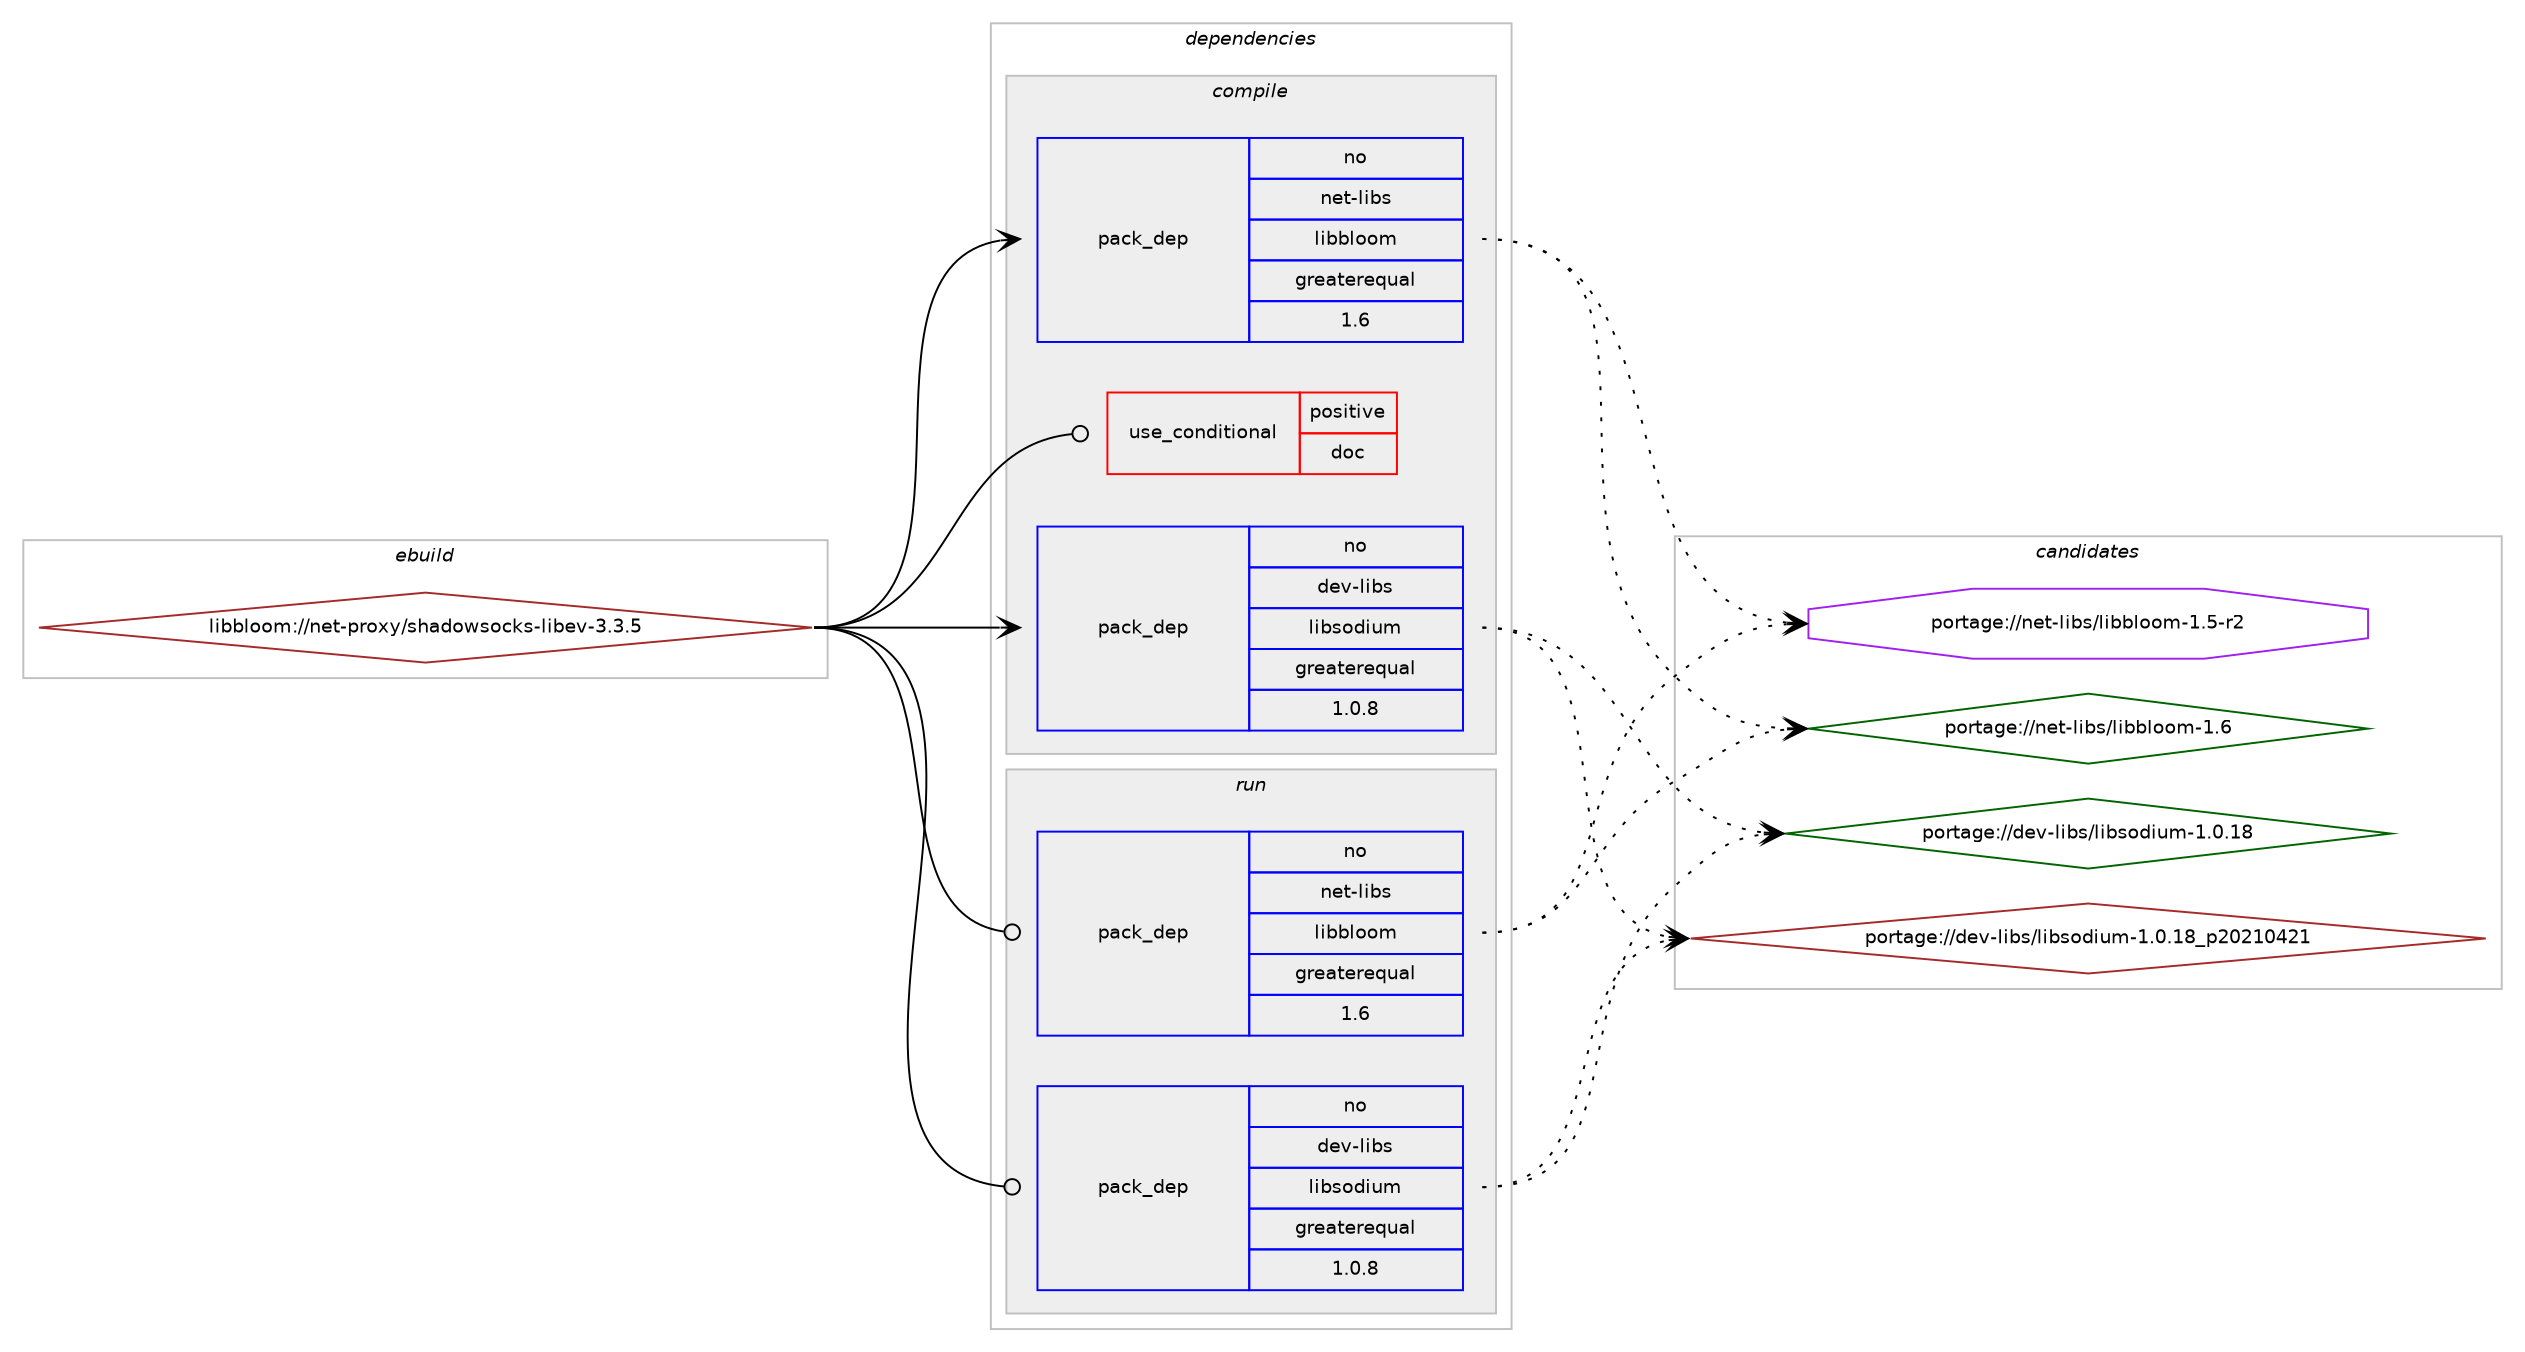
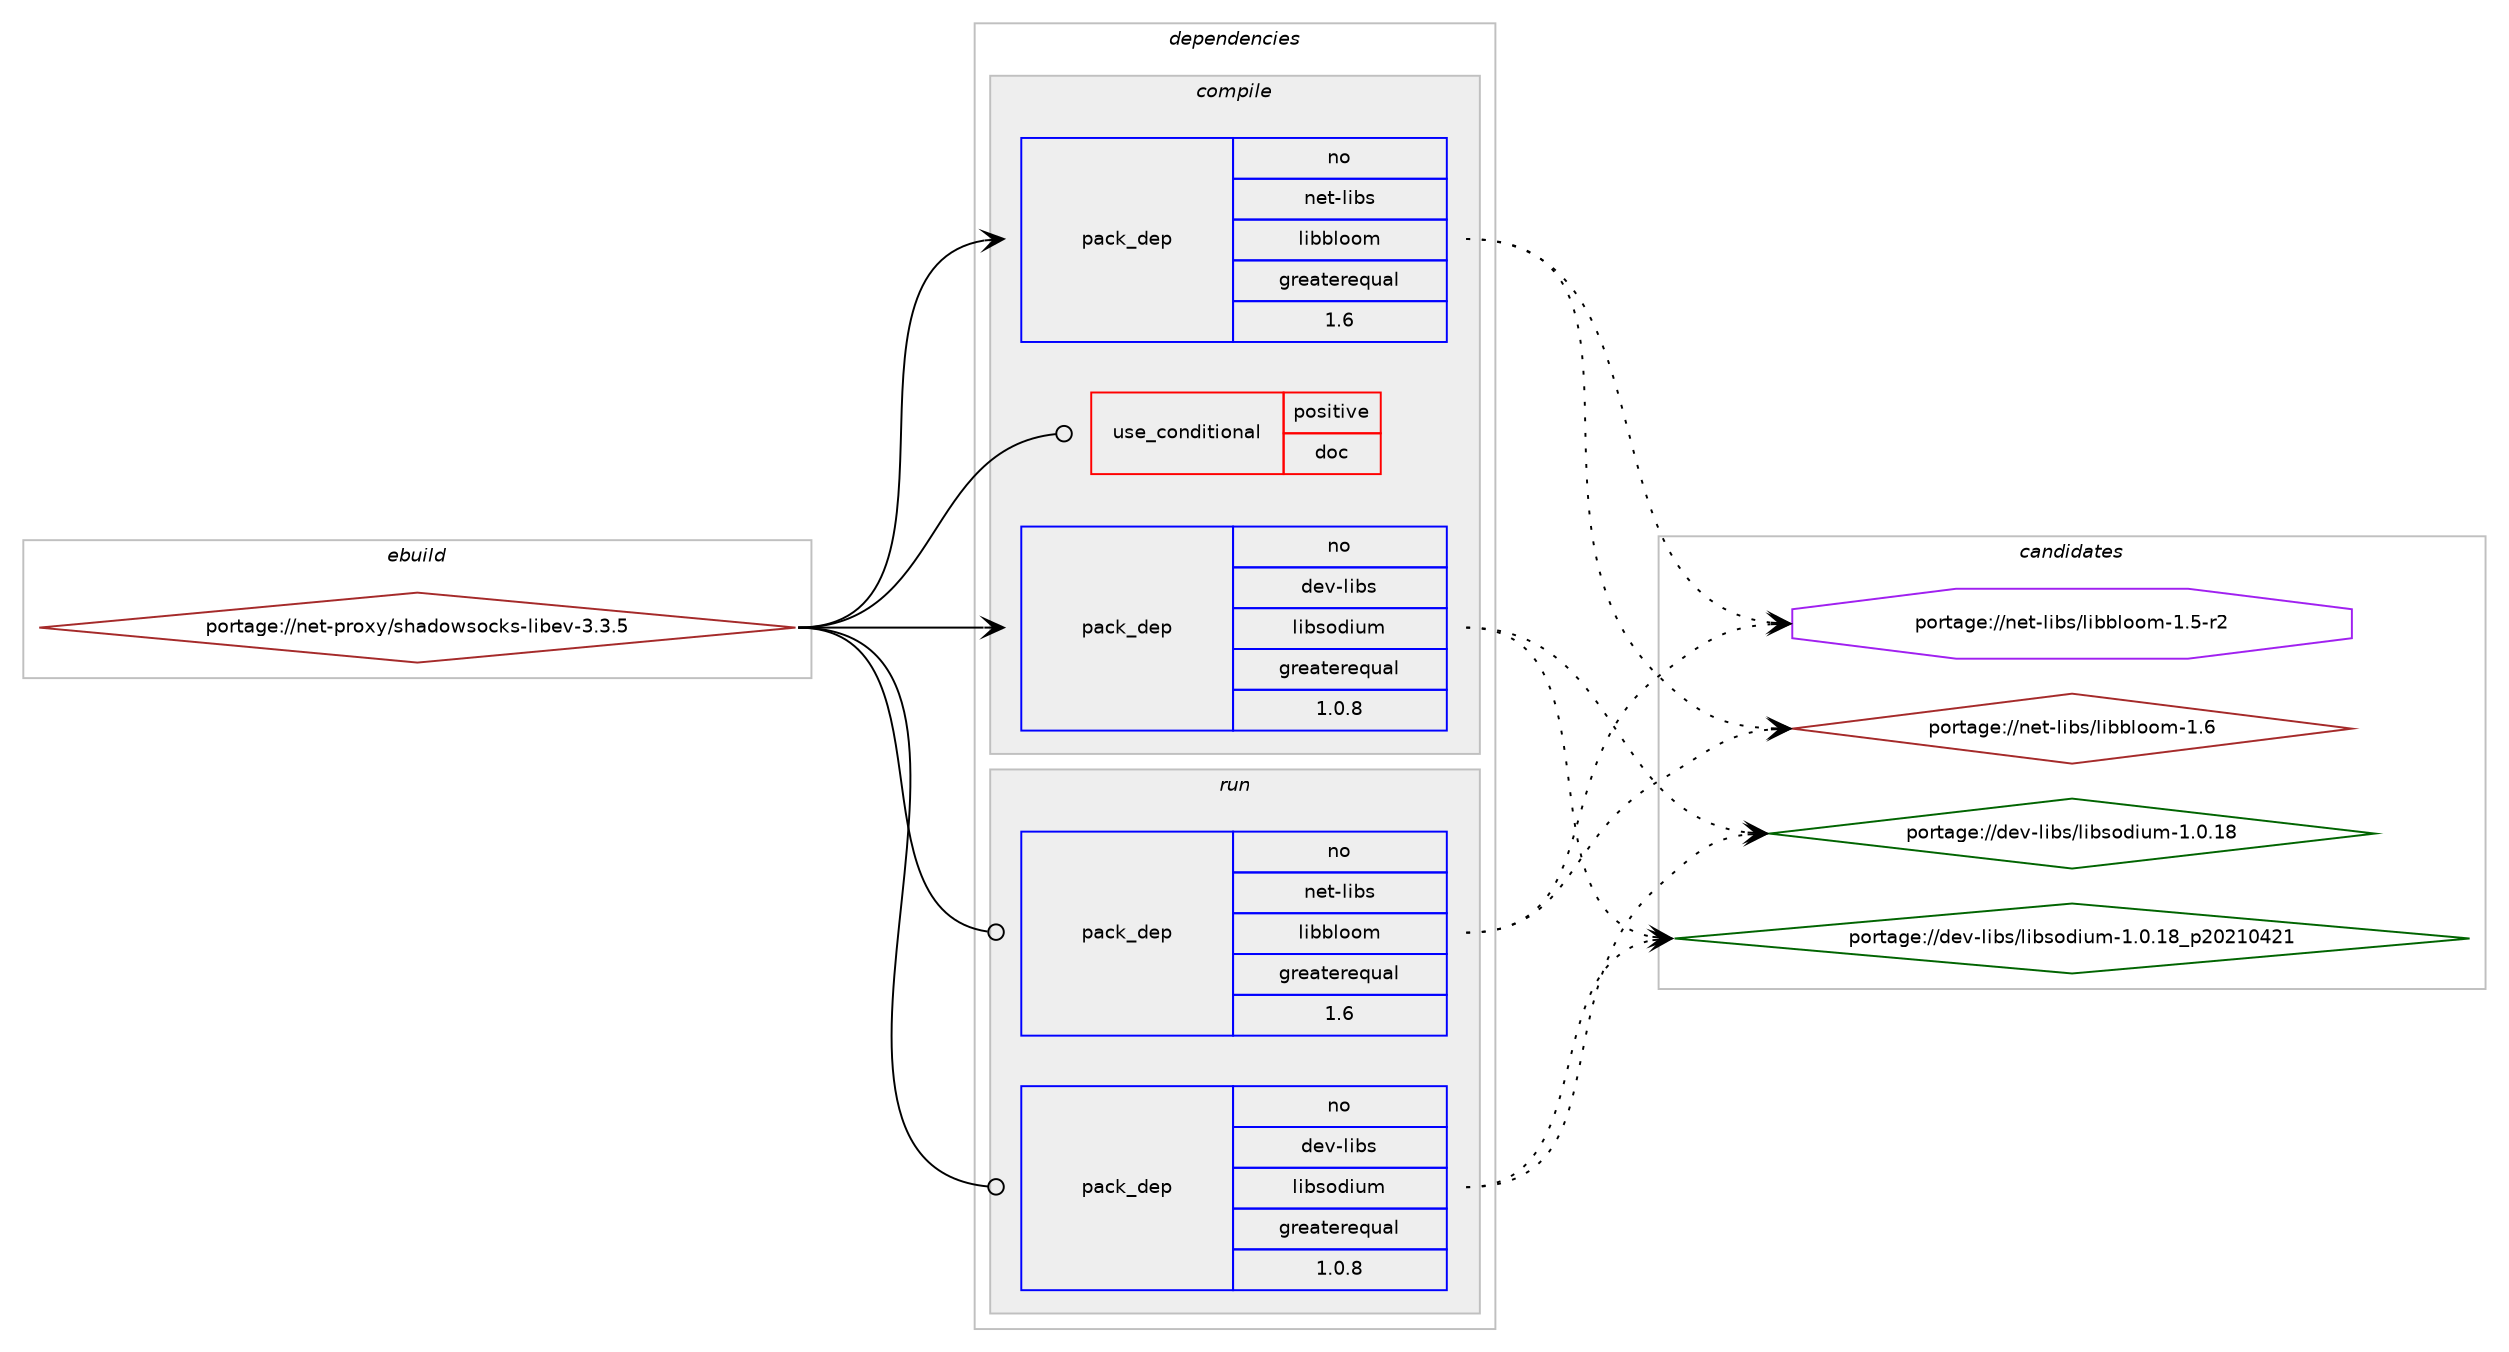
(425, 628) -> (417, 628)
(2088, 729) -> (2072, 729)
(2088, 938) -> (2072, 938)
